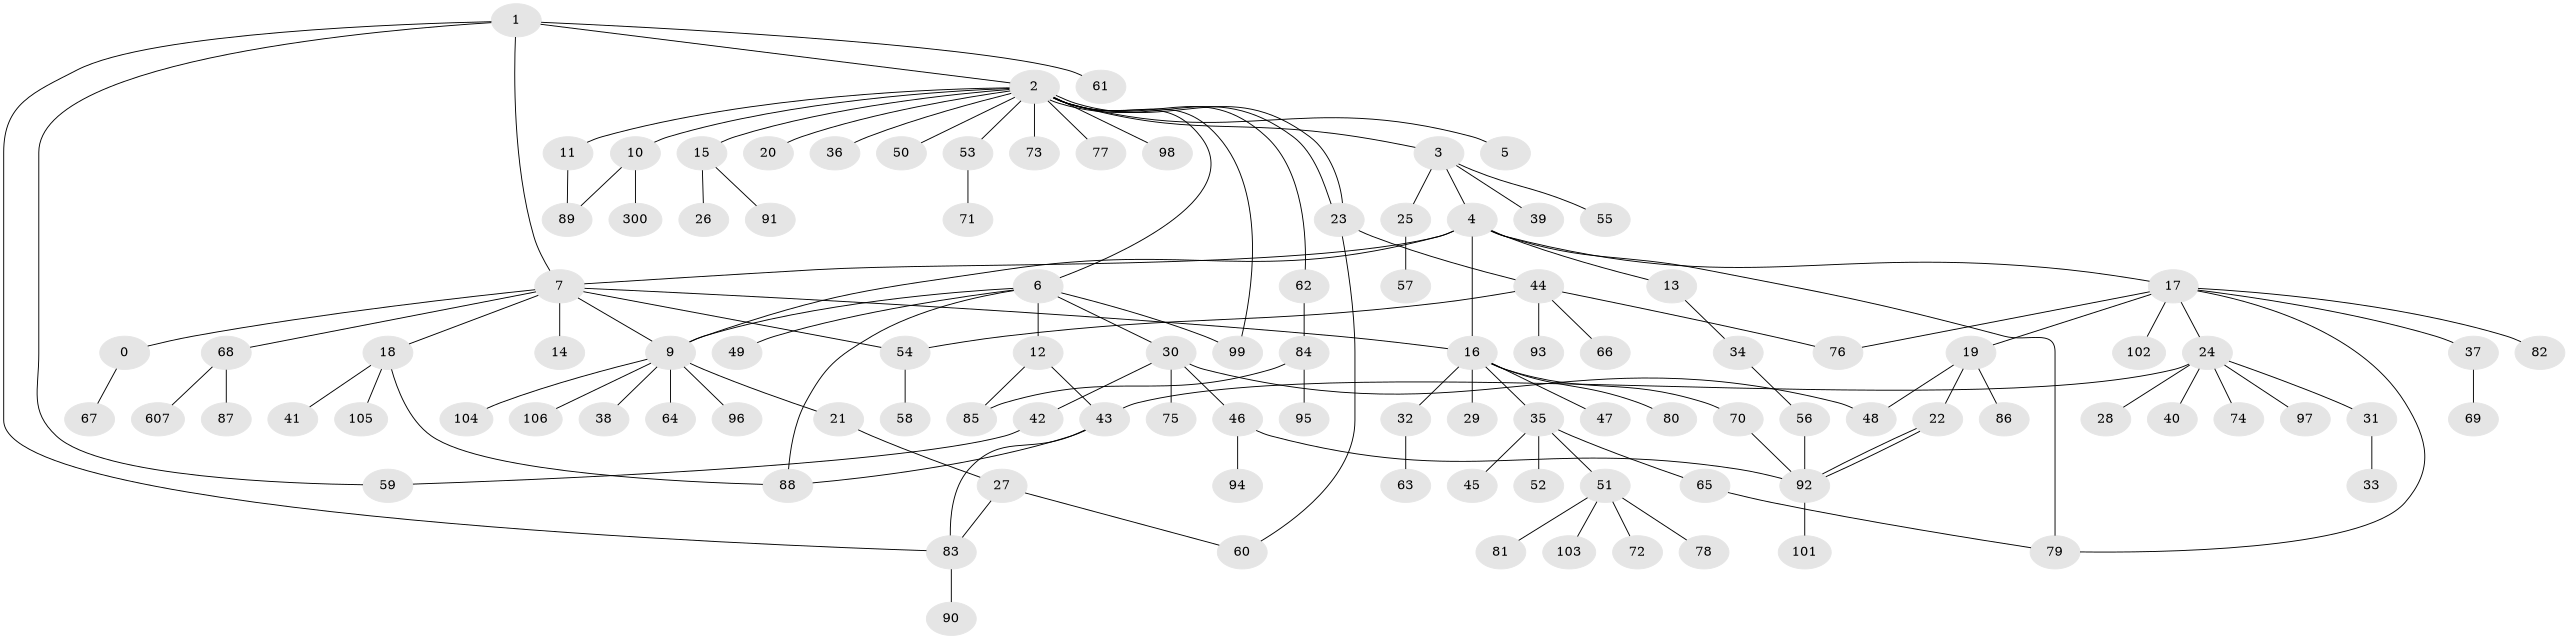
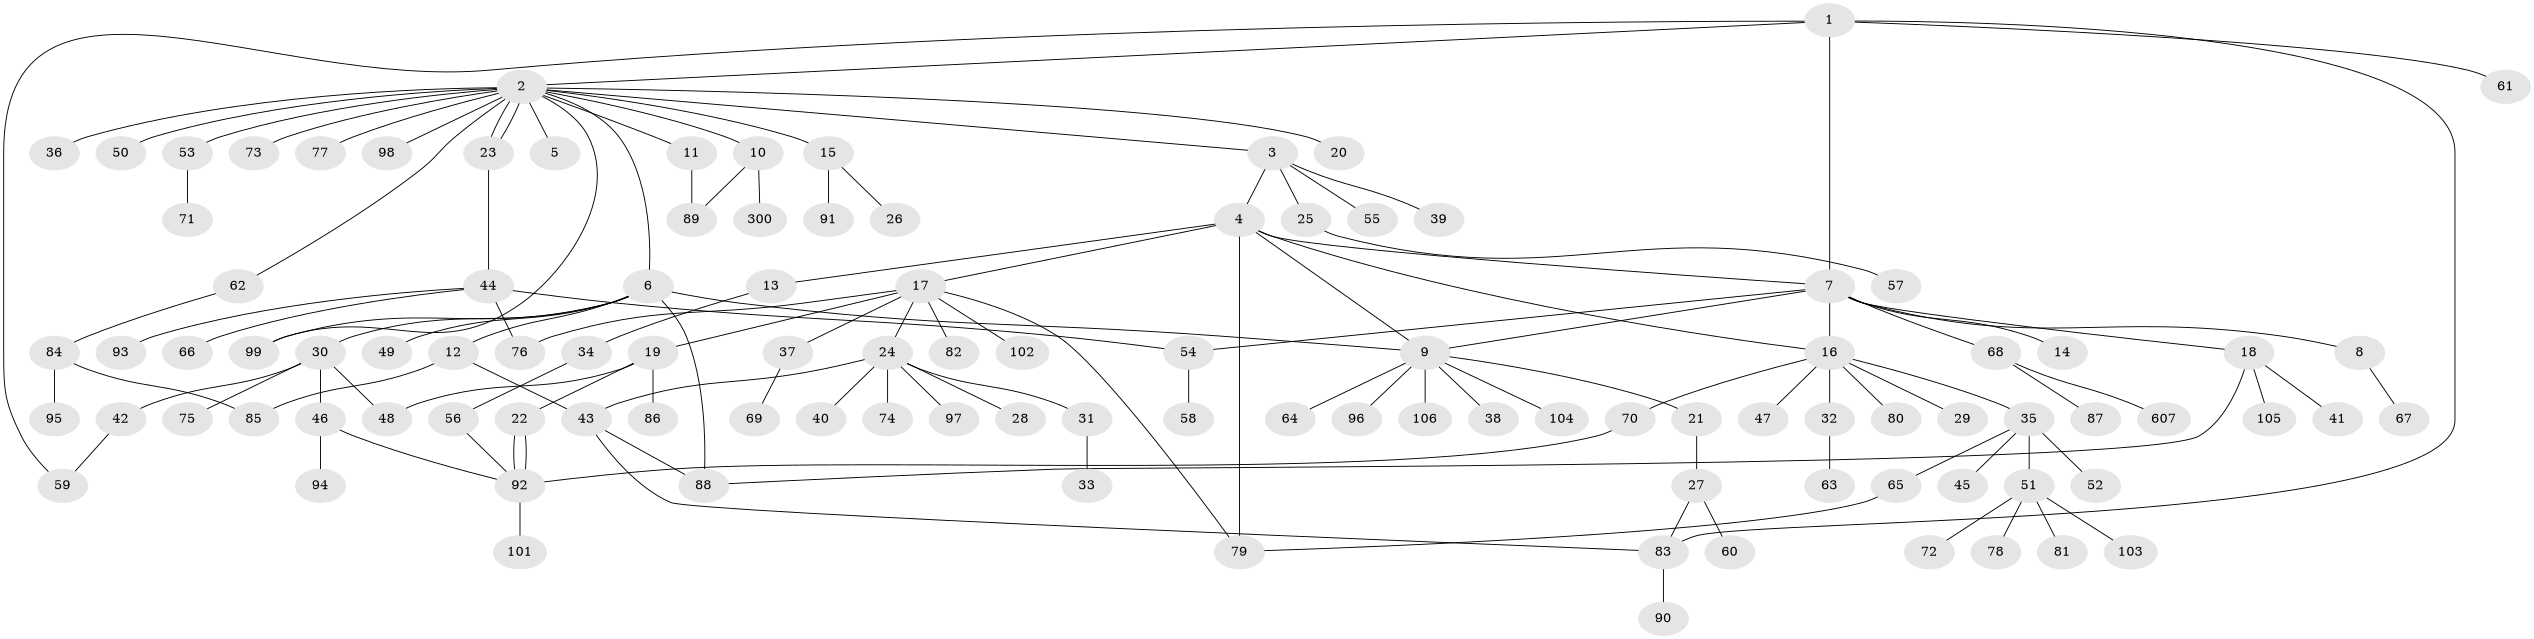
(125, 353) -> (2360, 353)
(1355, 408) -> none
